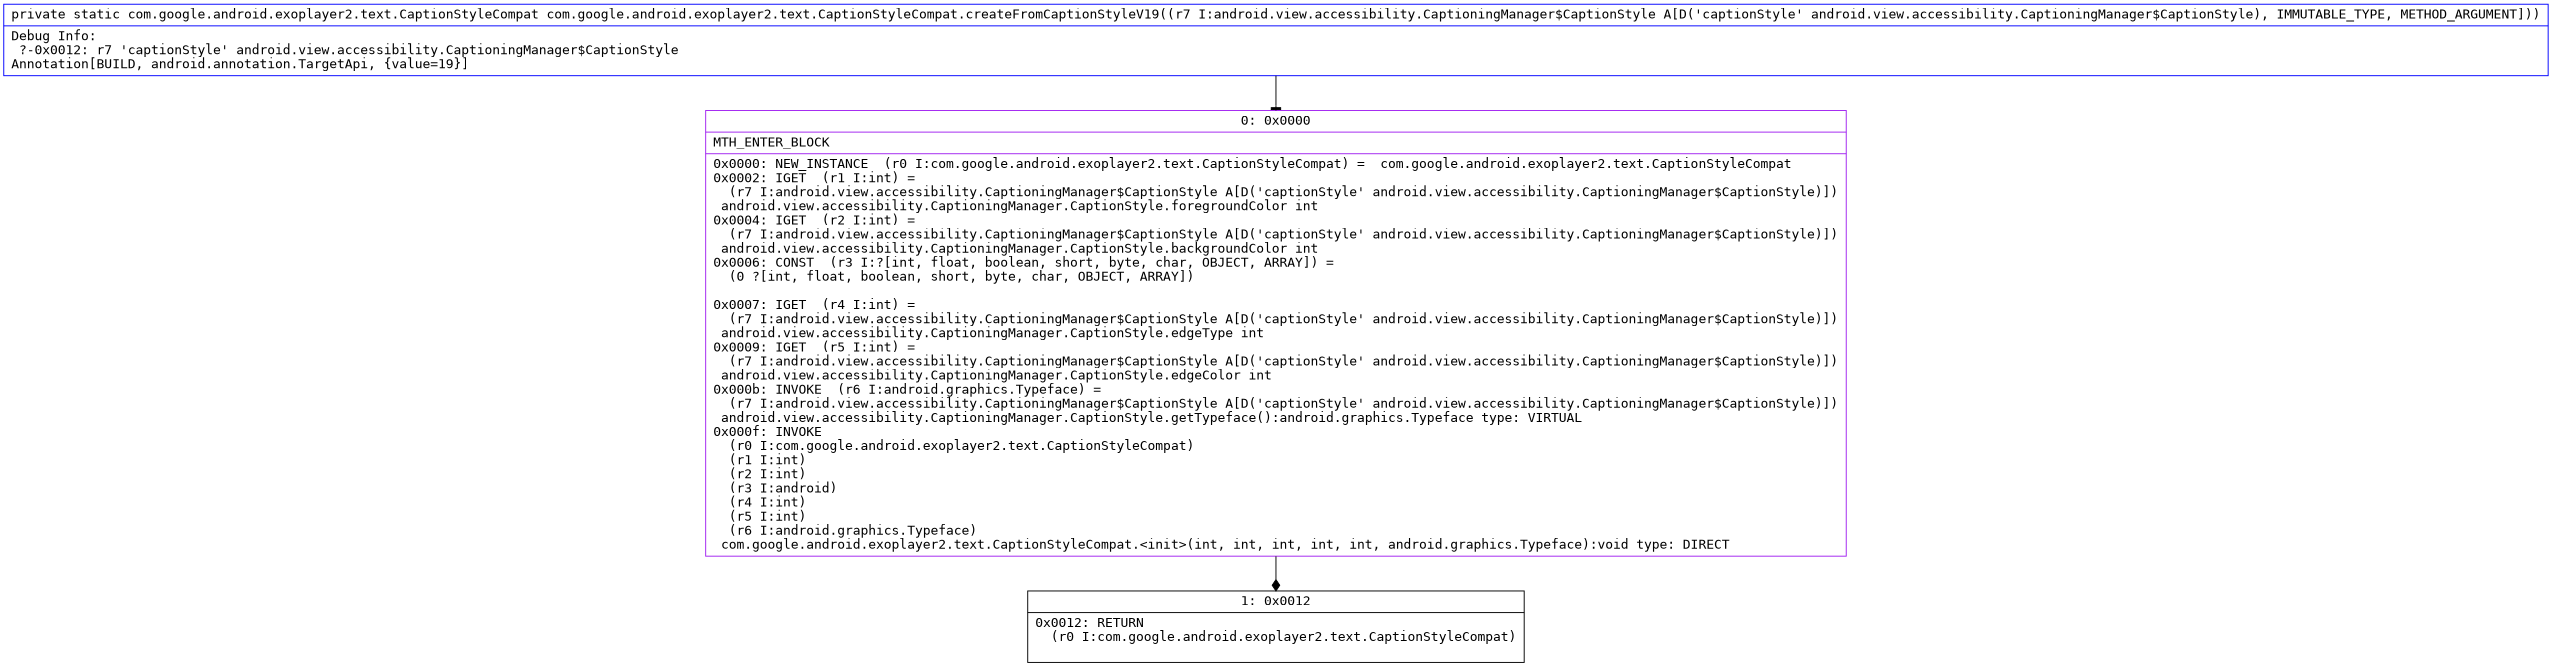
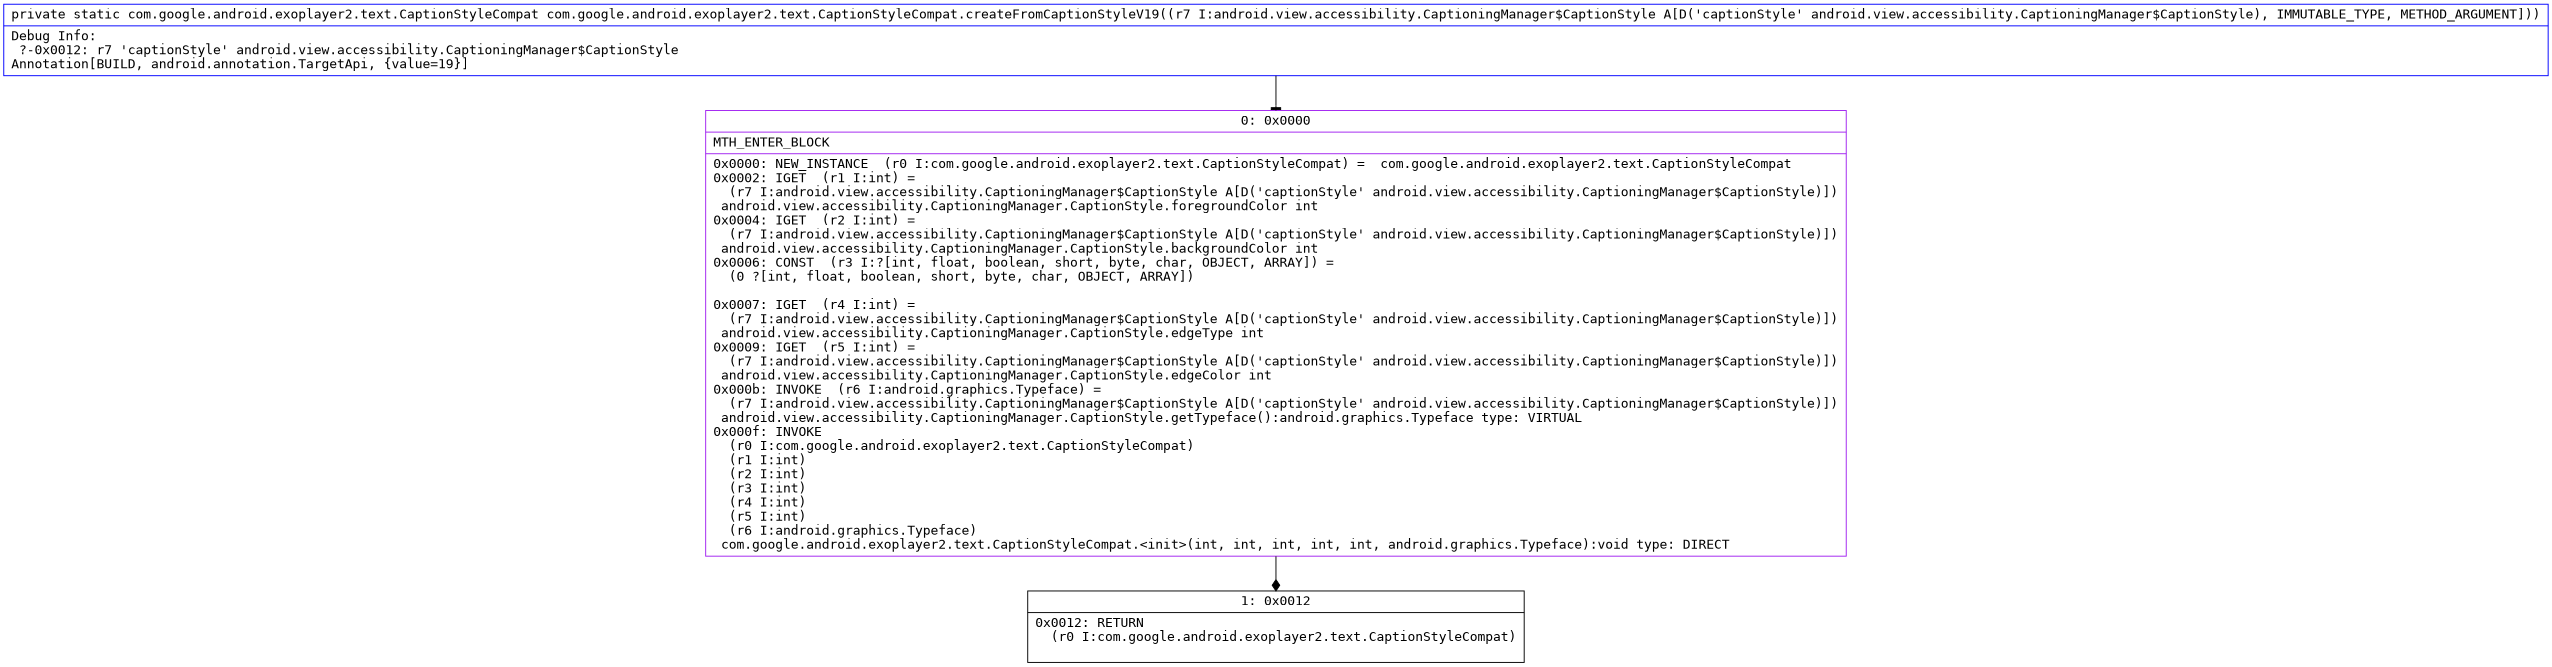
(776, 488) -> (760, 488)
